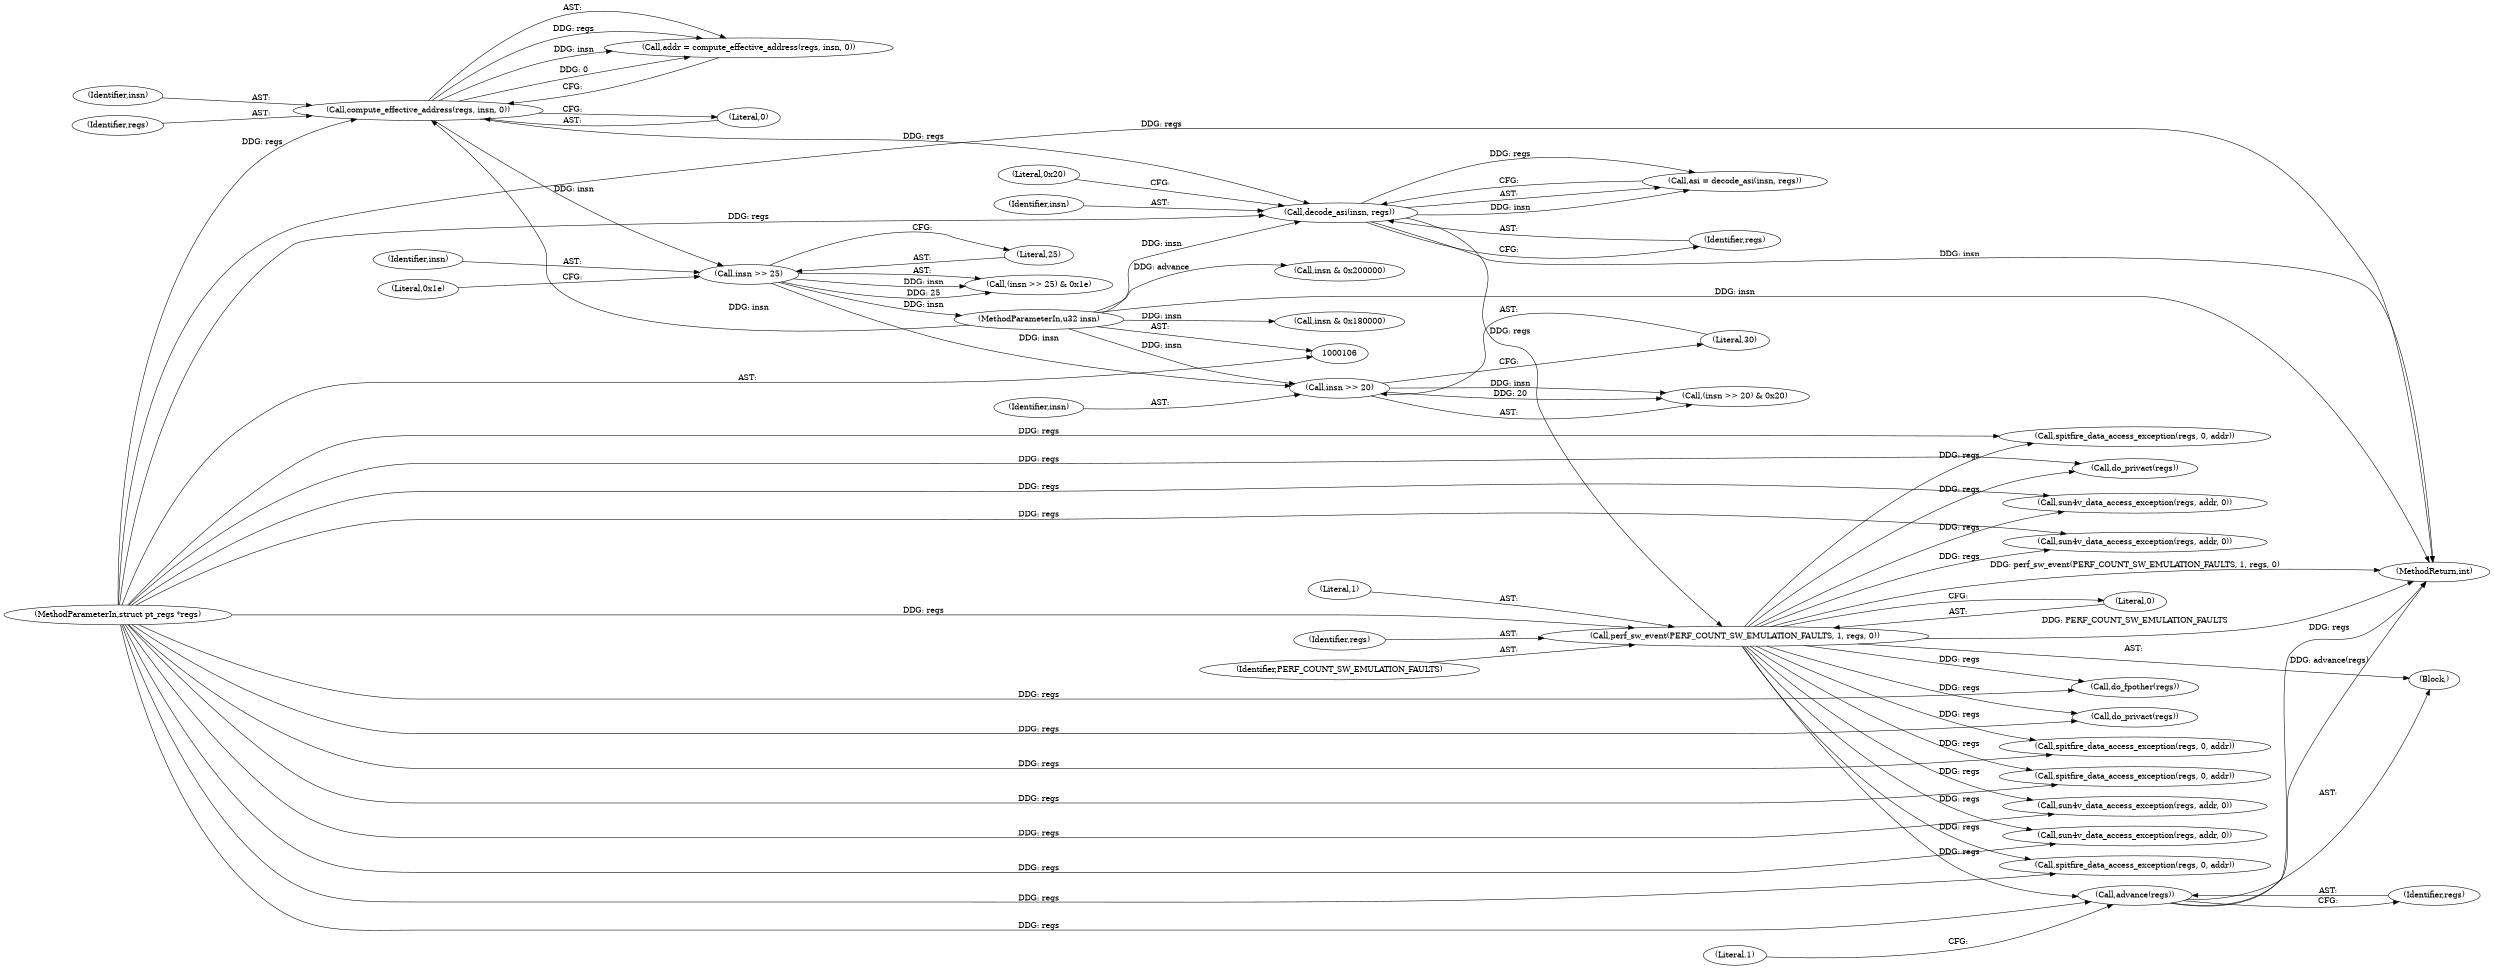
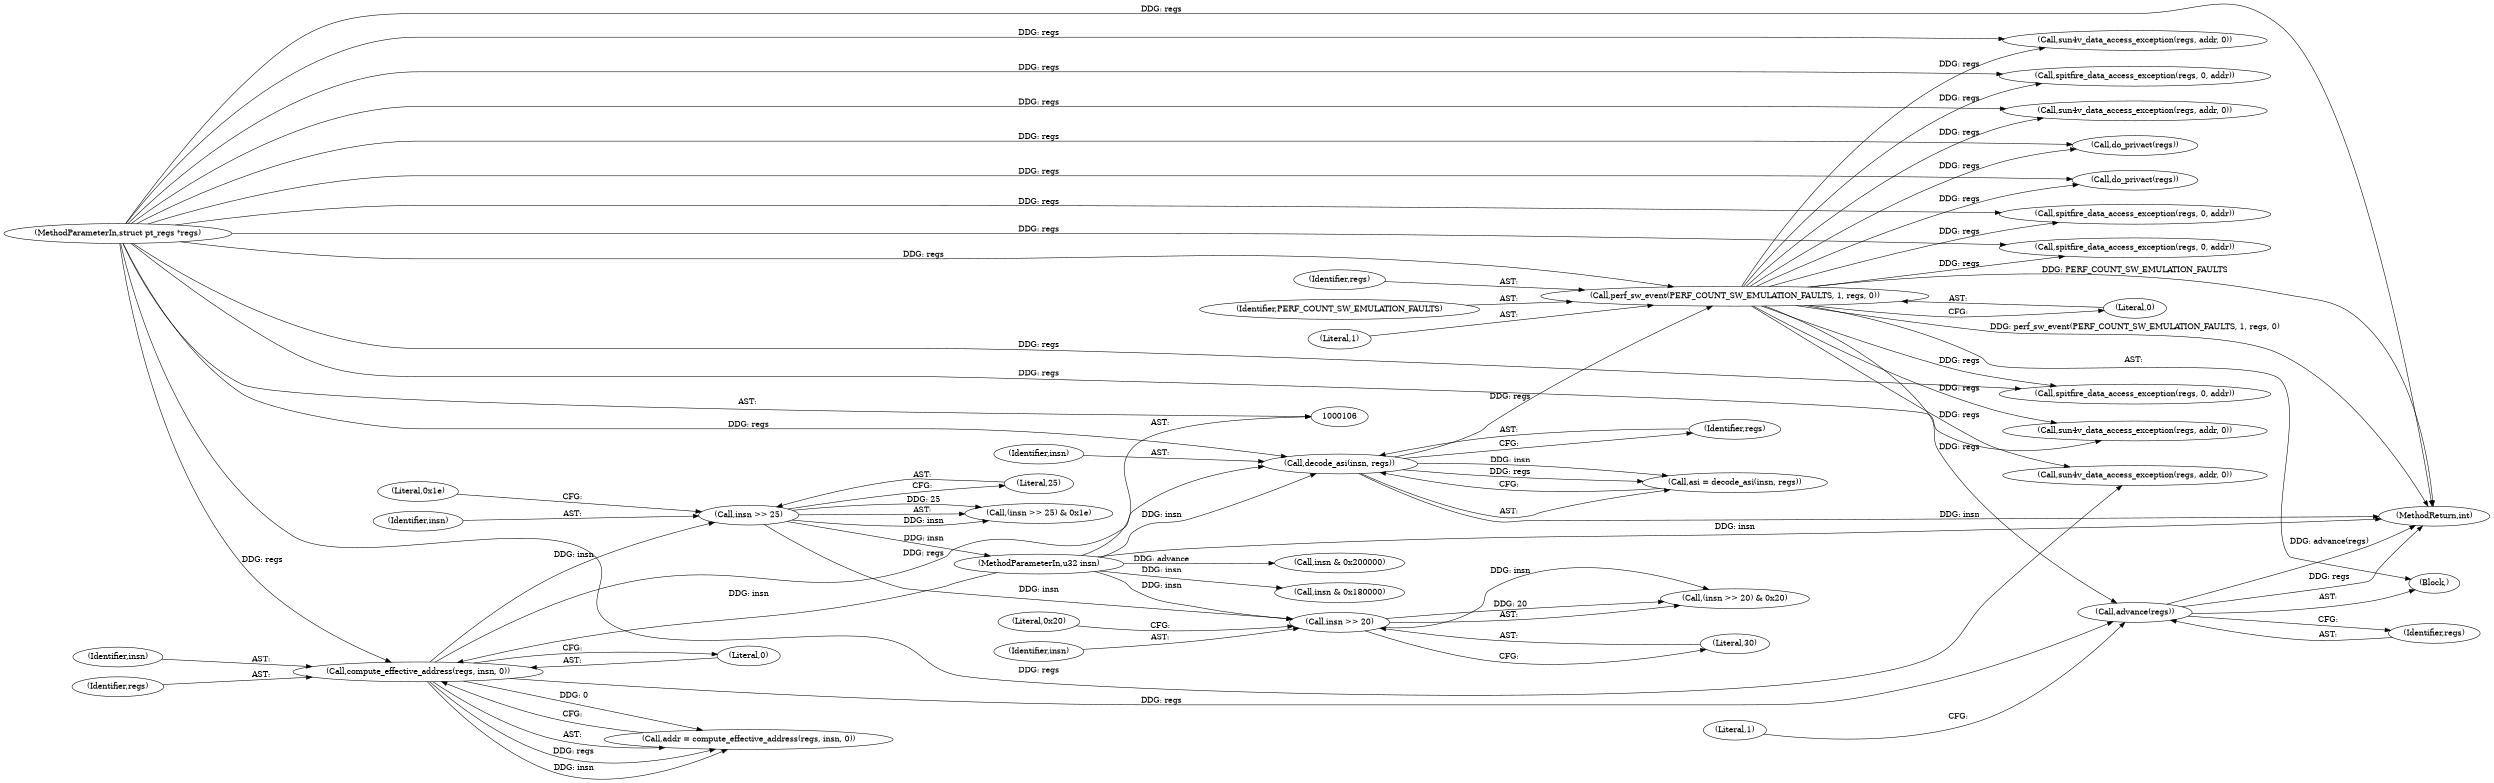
(1177, 192) -> (1182, 631)
(2135, 688) -> none
(1014, 930) -> (1315, 705)
